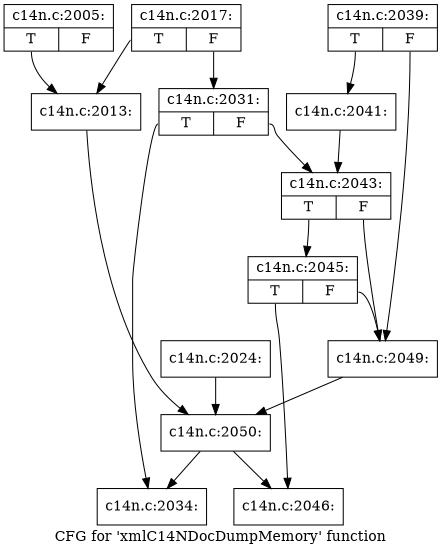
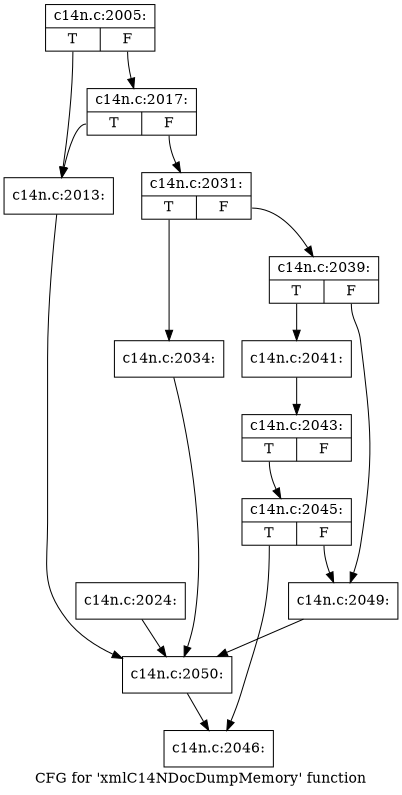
none -> (129, 65)
(286, 145) -> (285, 221)
(369, 275) -> none
(187, 466) -> (197, 512)
